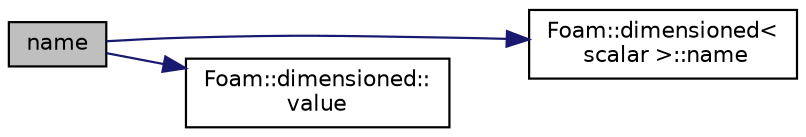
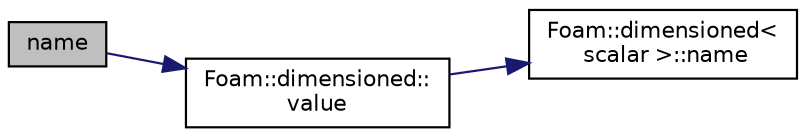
(306, 36) -> (478, 70)
